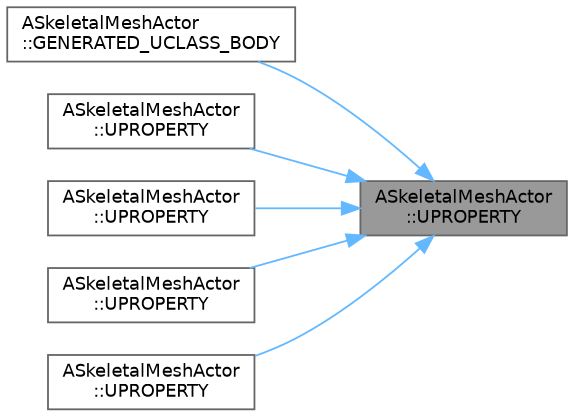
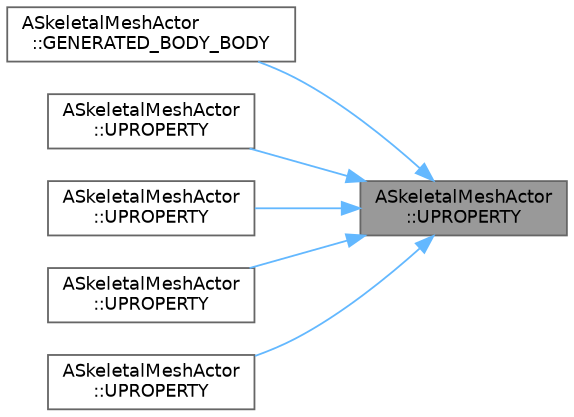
(151, 34) -> (151, 34)
